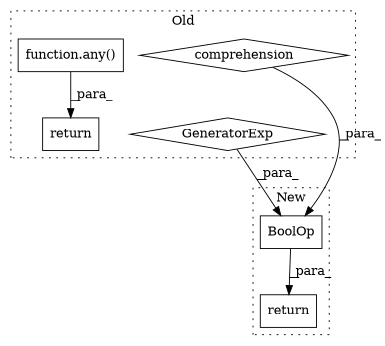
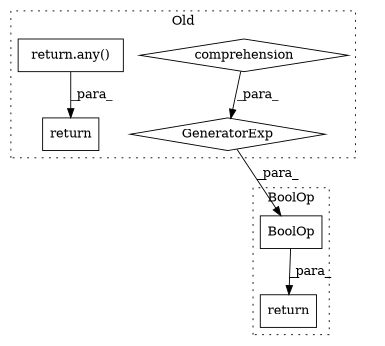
(71, 55) -> (71, 55)
(337, 126) -> (237, 90)
(291, 198) -> (291, 198)
